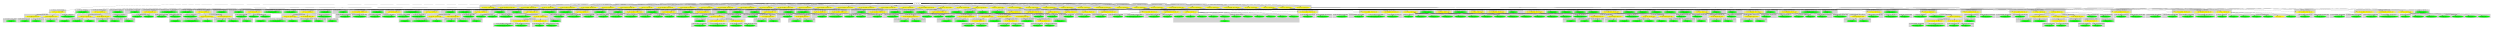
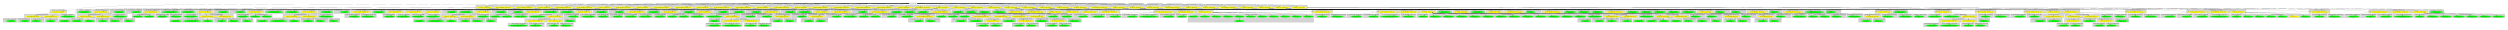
(413, 12) -> (414, 12)
(1566, 12) -> none
